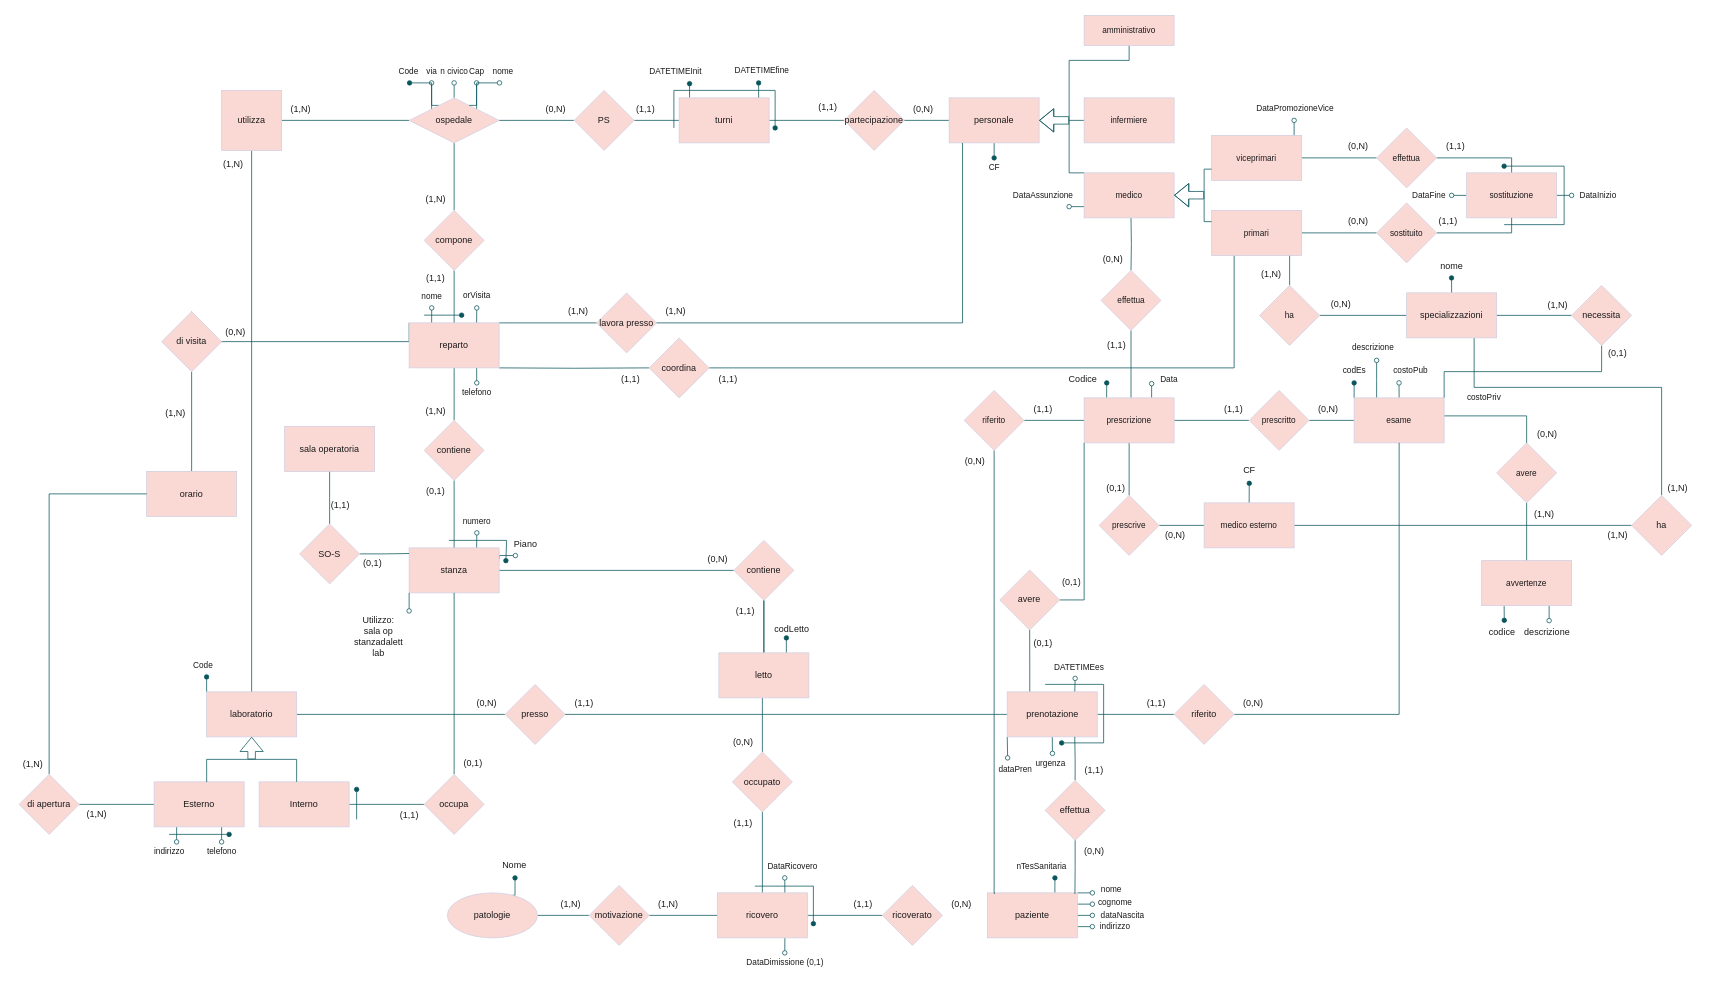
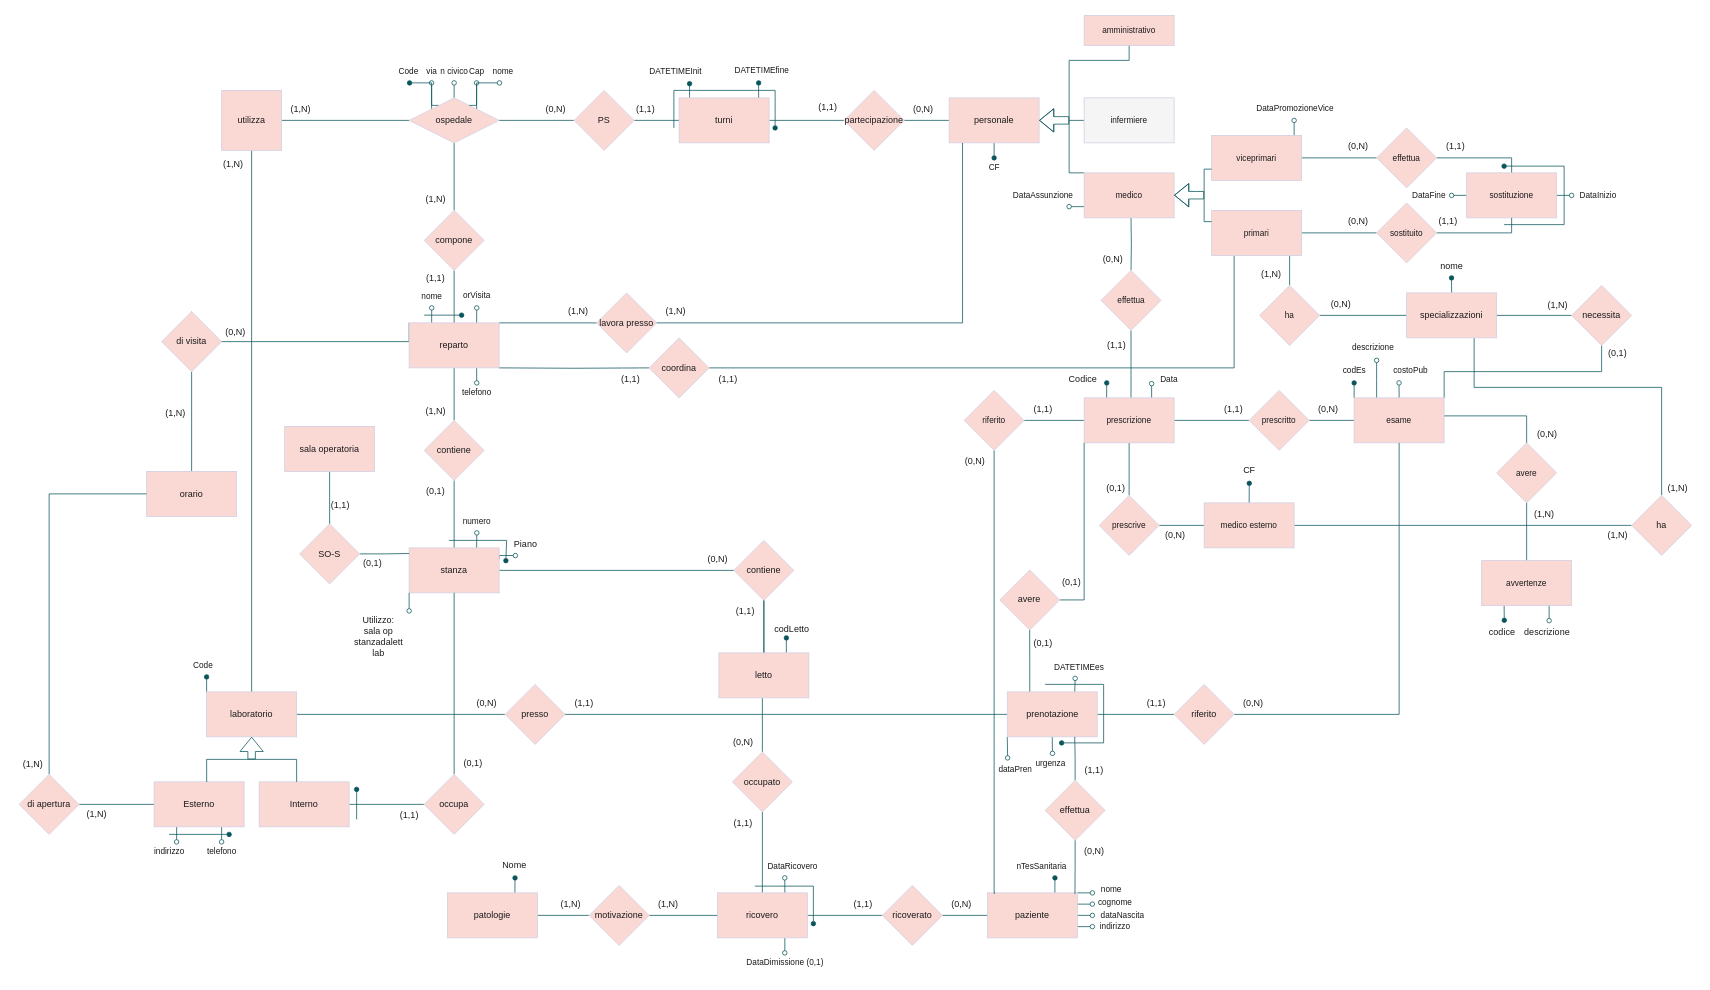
(1129, 120) -> (1129, 120)
(1484, 397) -> none
(492, 915) -> (492, 915)
none -> (964, 915)
